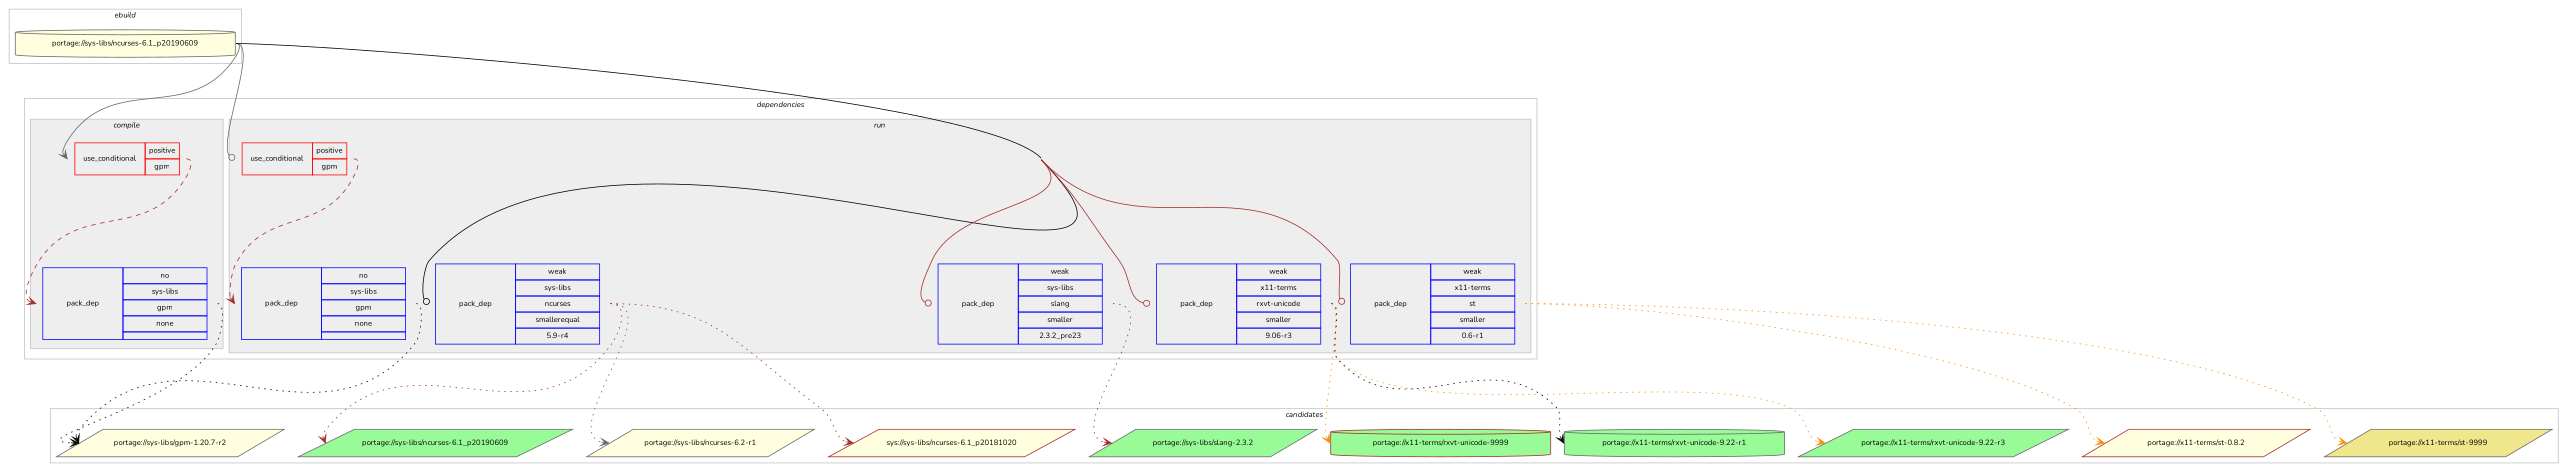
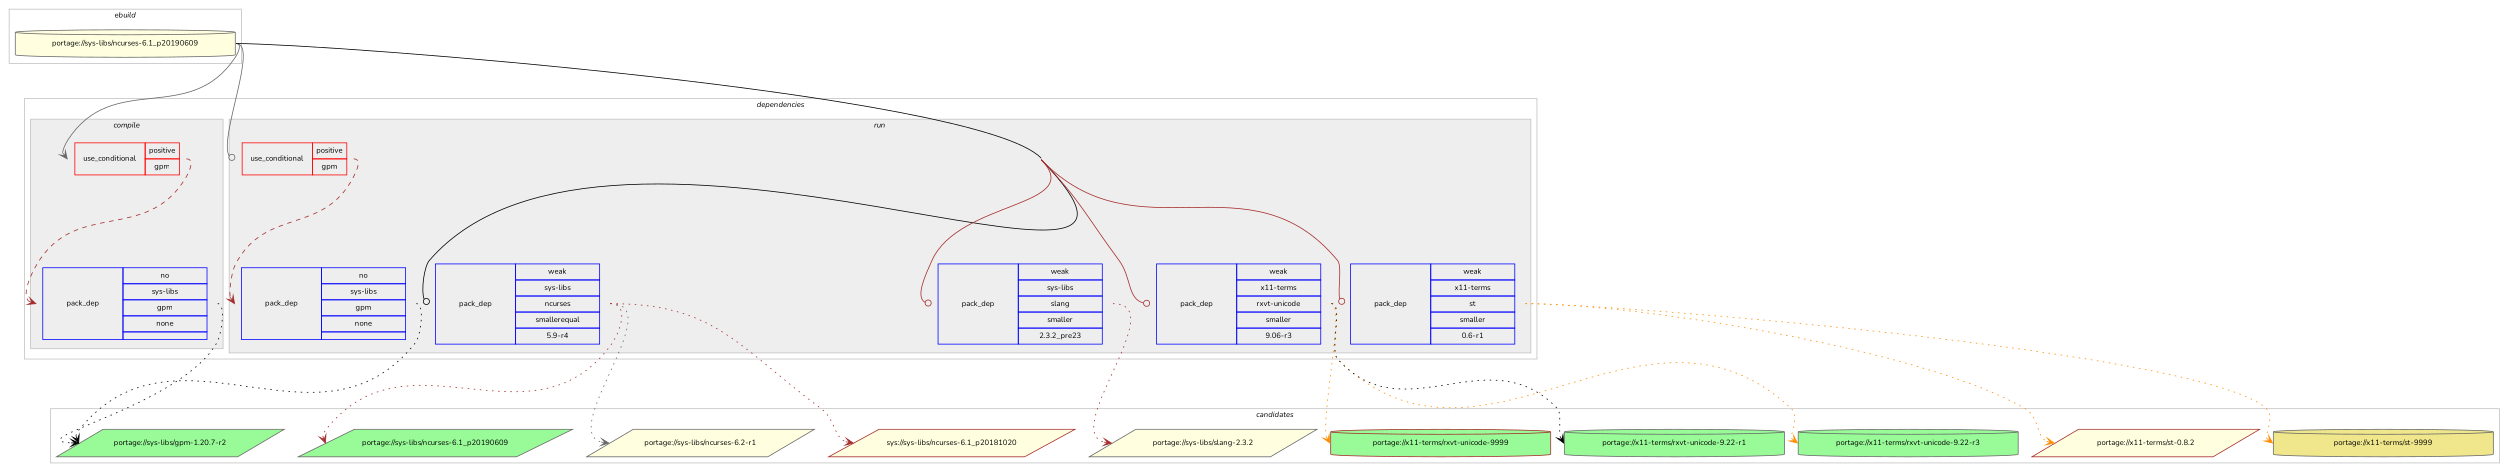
(170, 443) -> (170, 443)
(1203, 443) -> (1203, 443)
(1933, 443) -> (1908, 443)
(2438, 443) -> (2383, 443)
